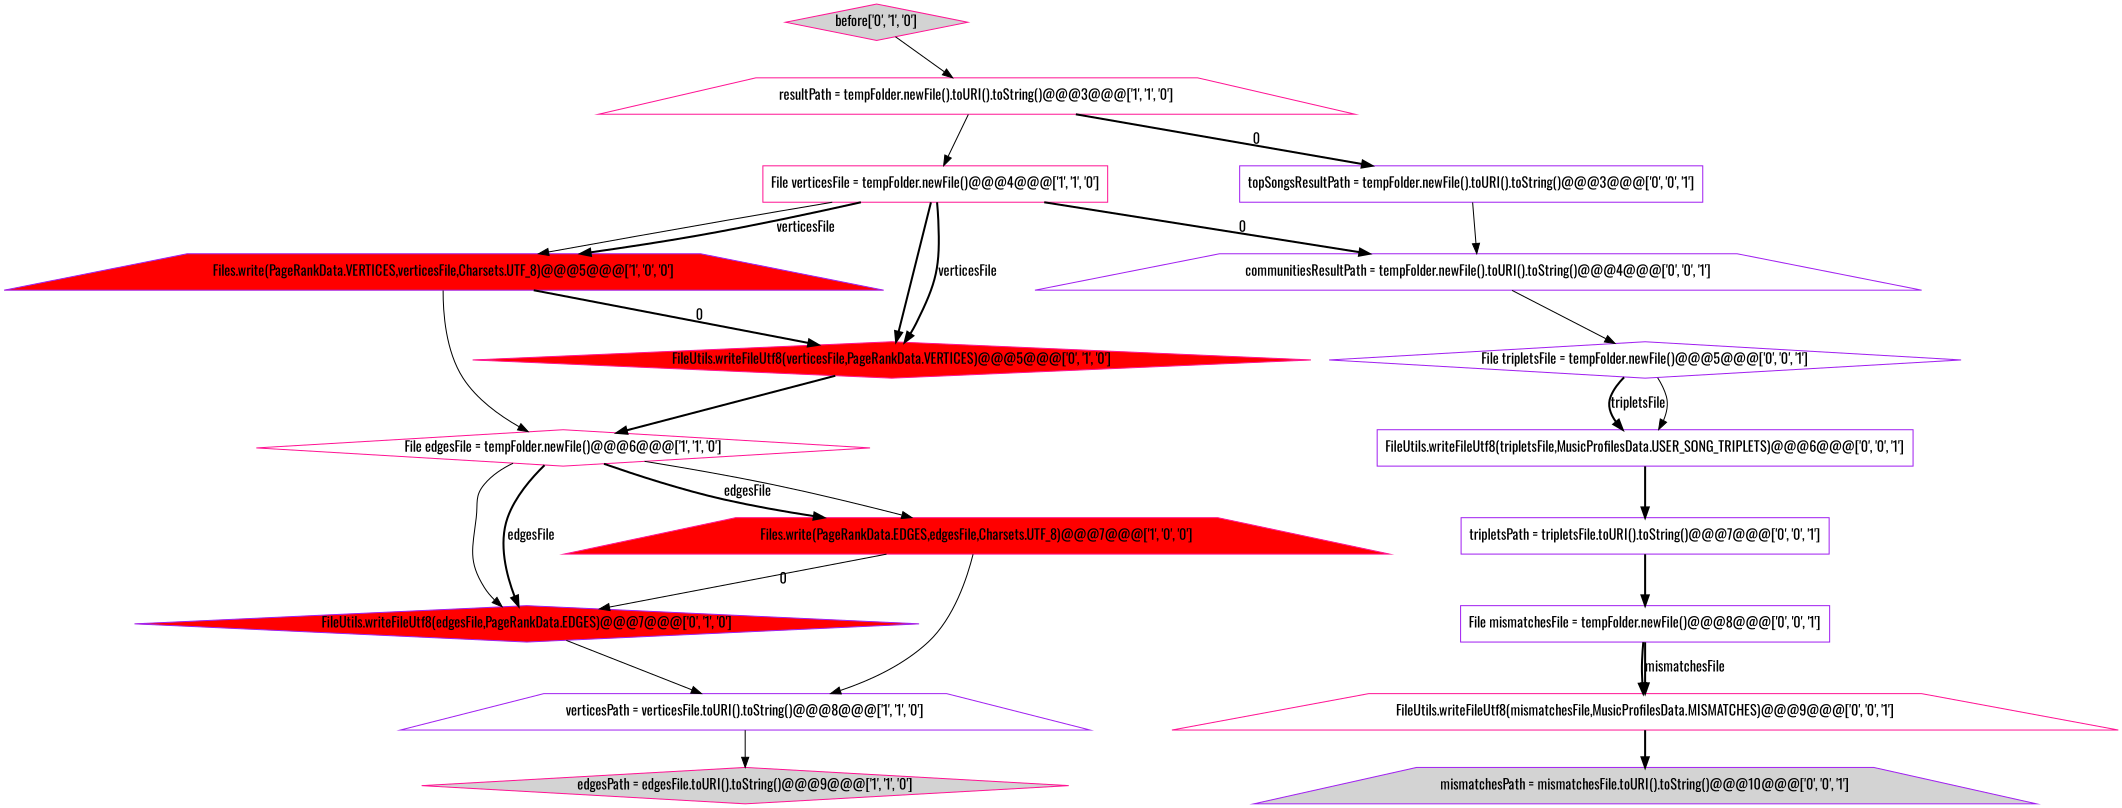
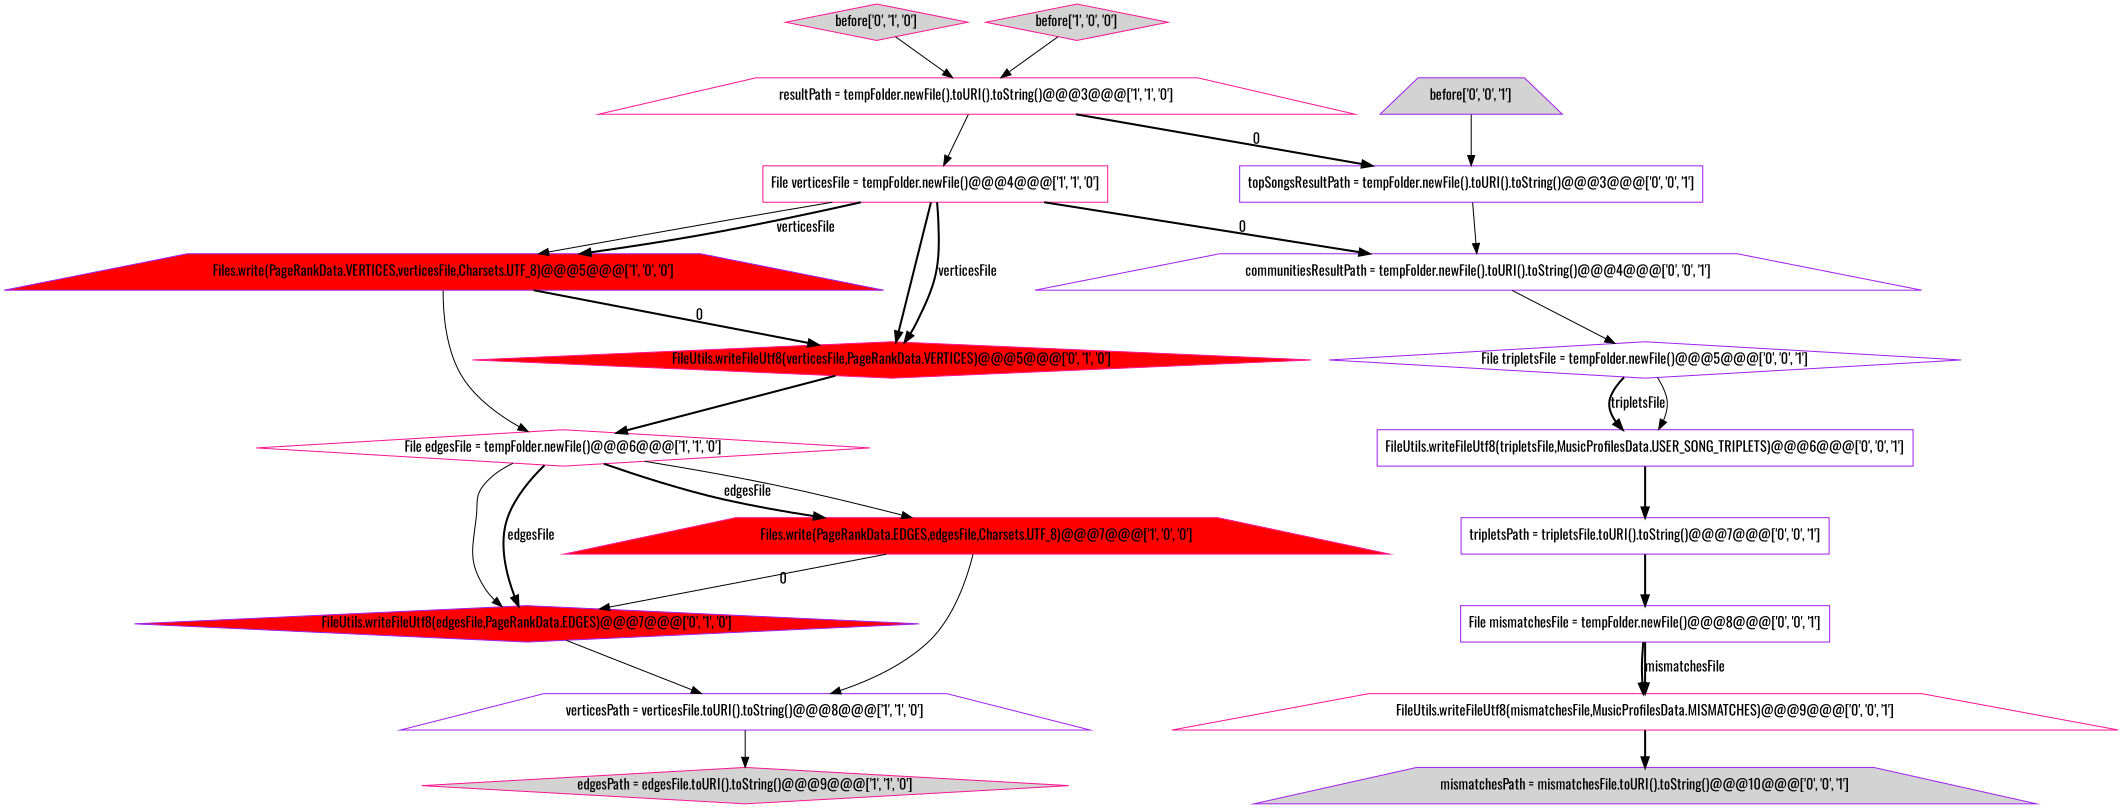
none -> (1077, 22)
none -> (1471, 96)
